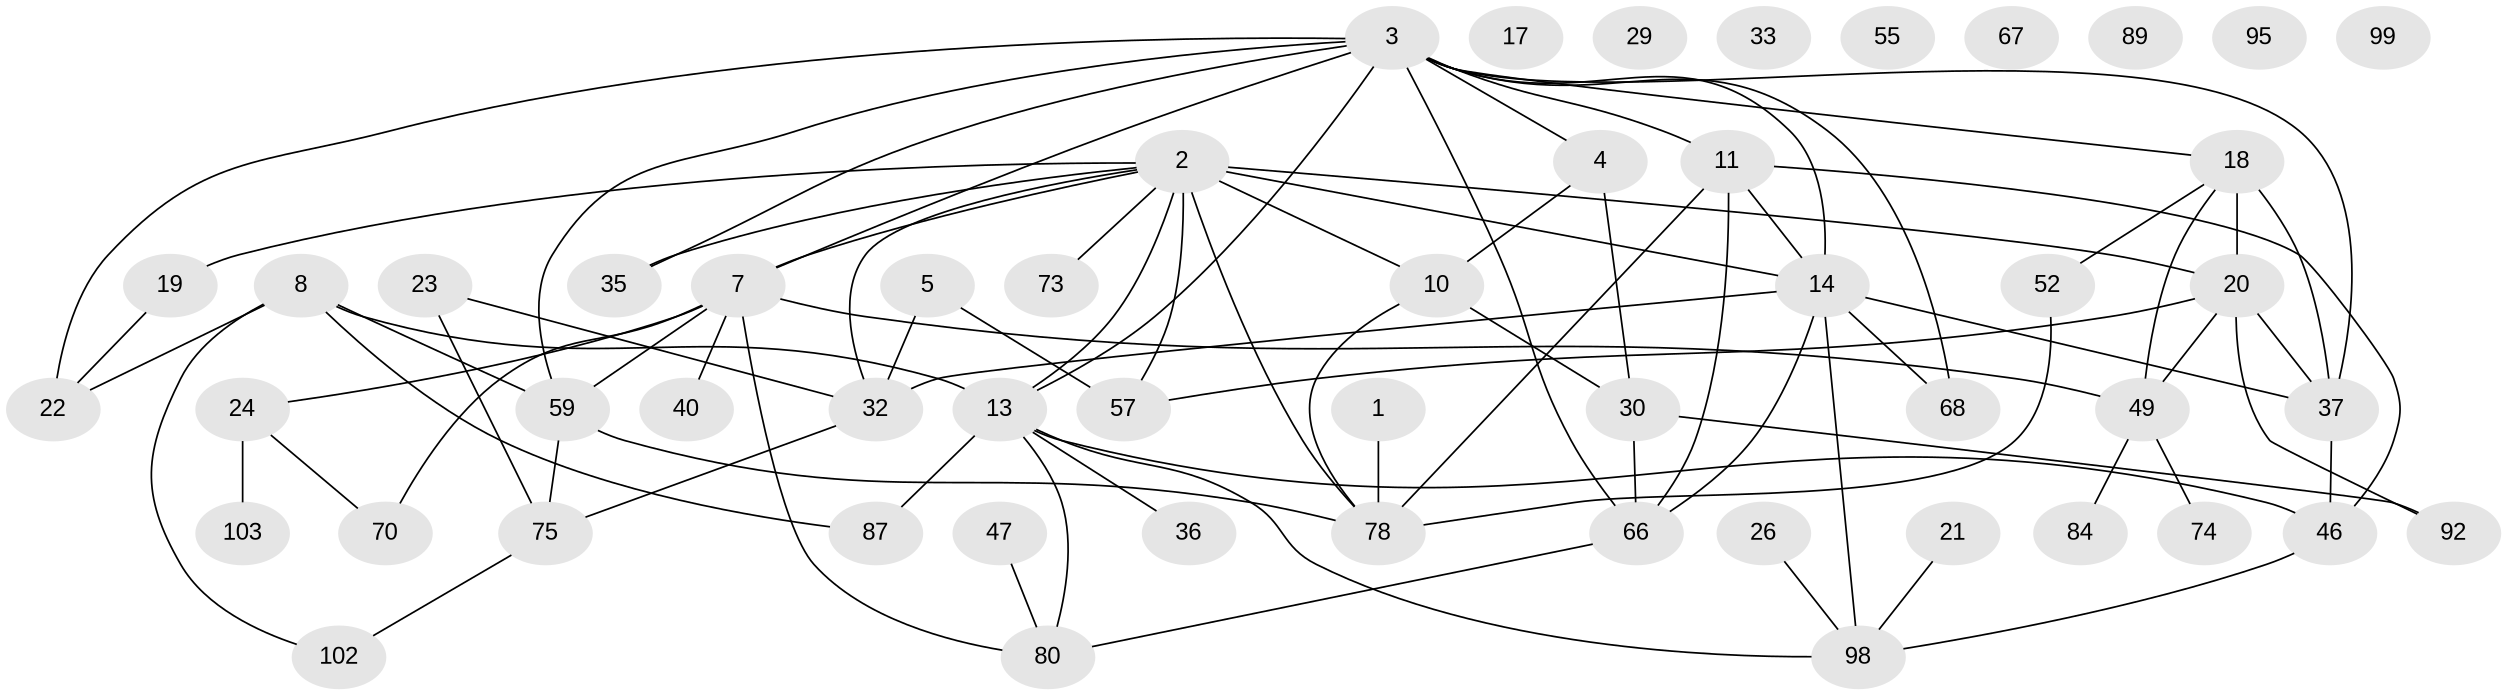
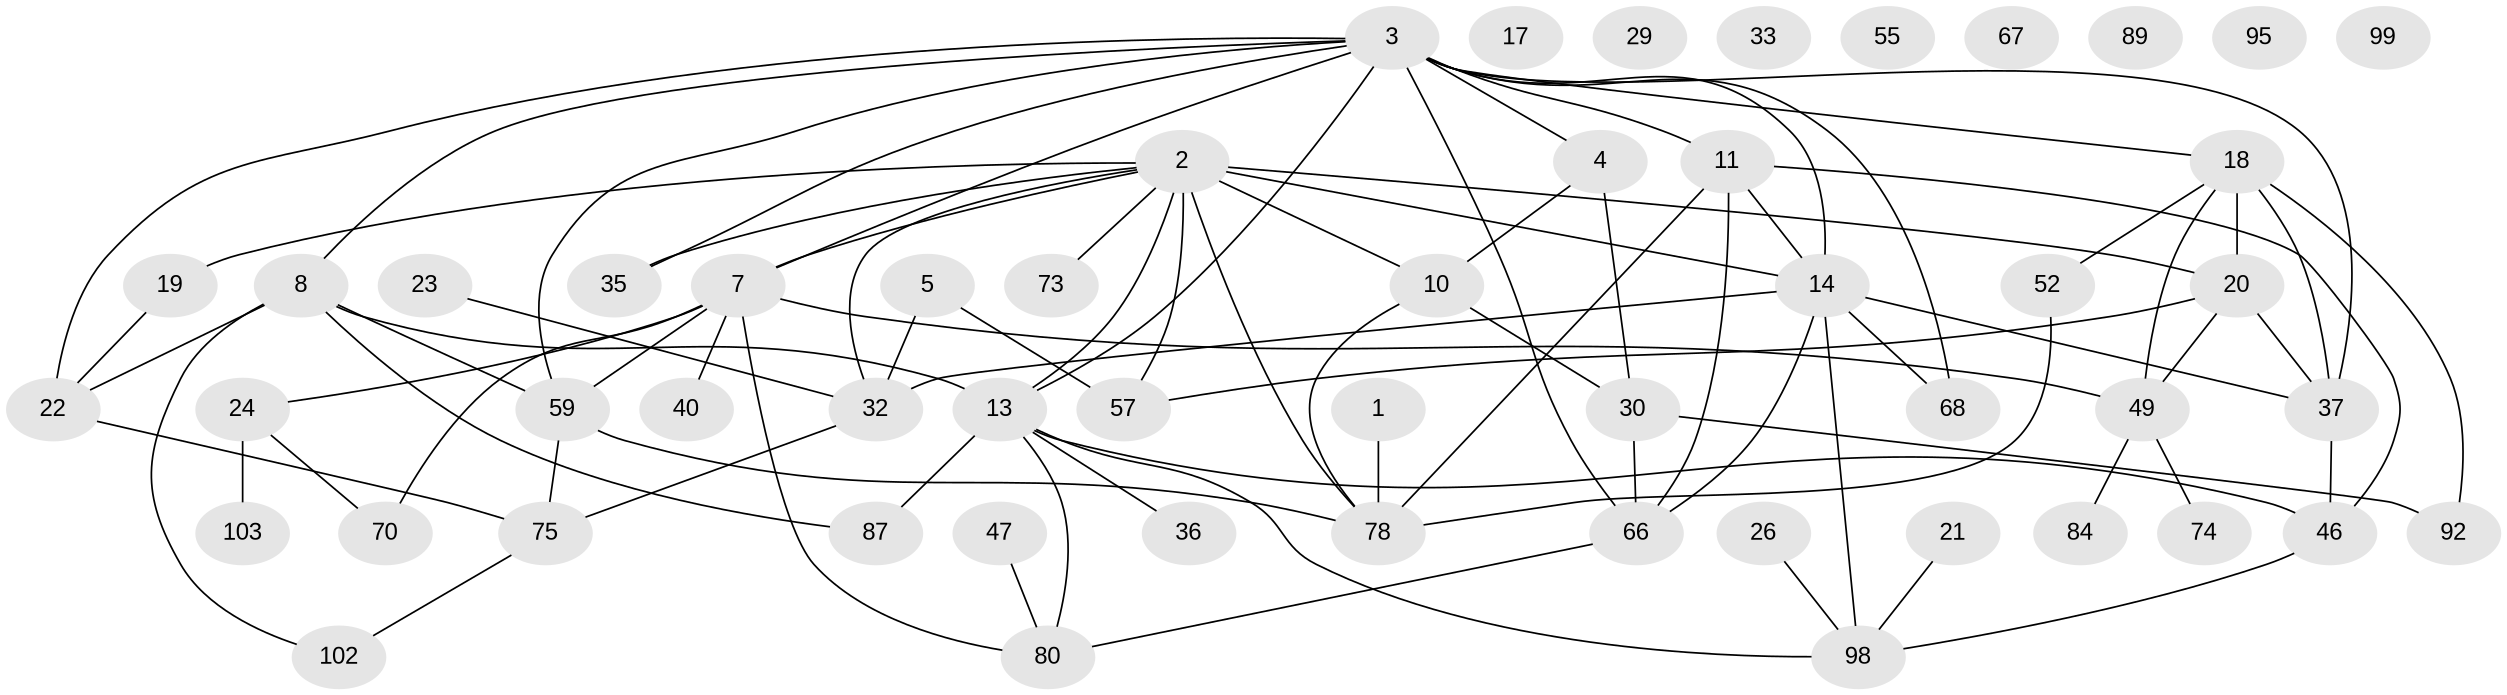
none -> (810, 74)
(485, 409) -> (291, 466)
(2285, 449) -> (2415, 317)
